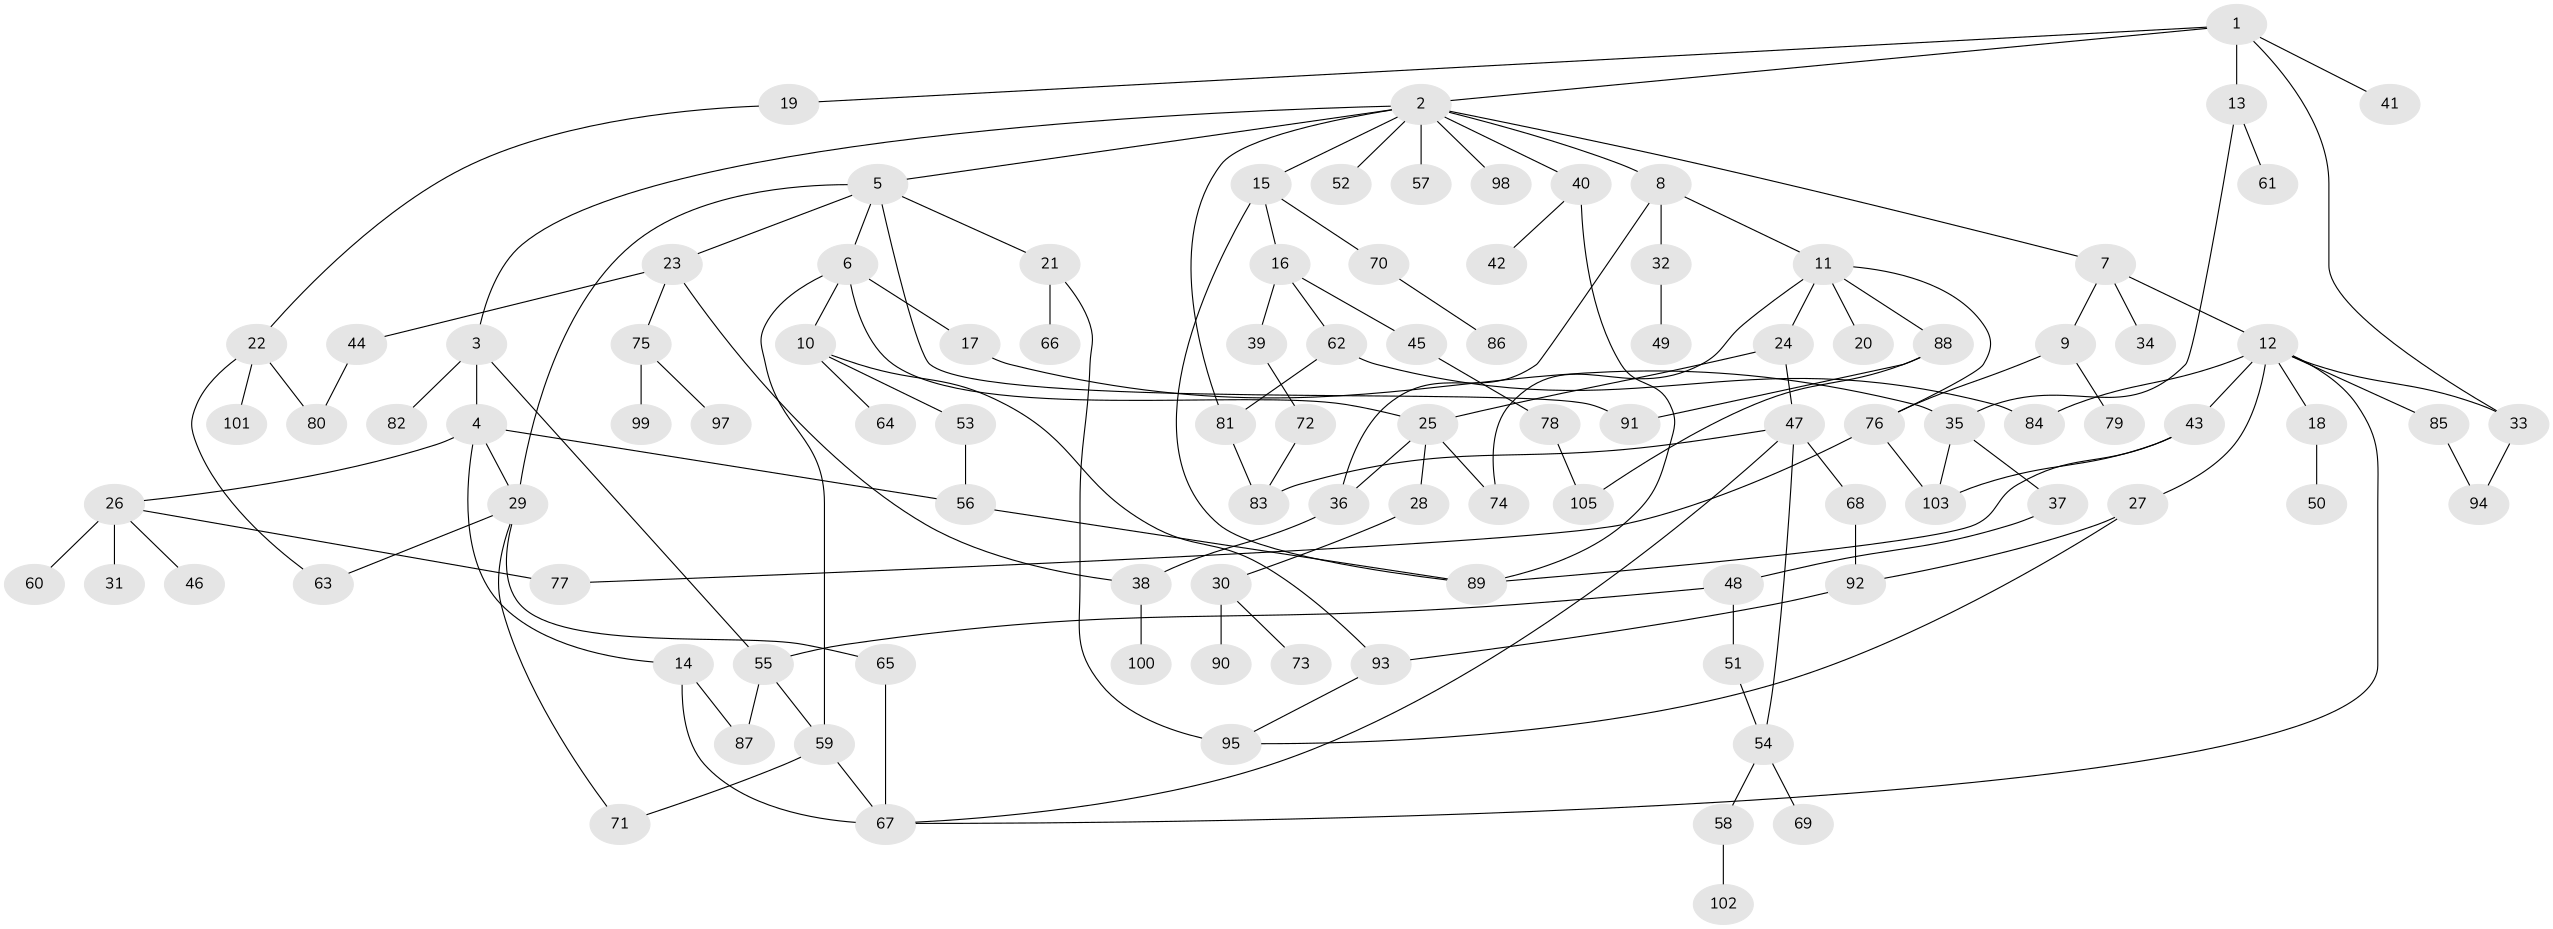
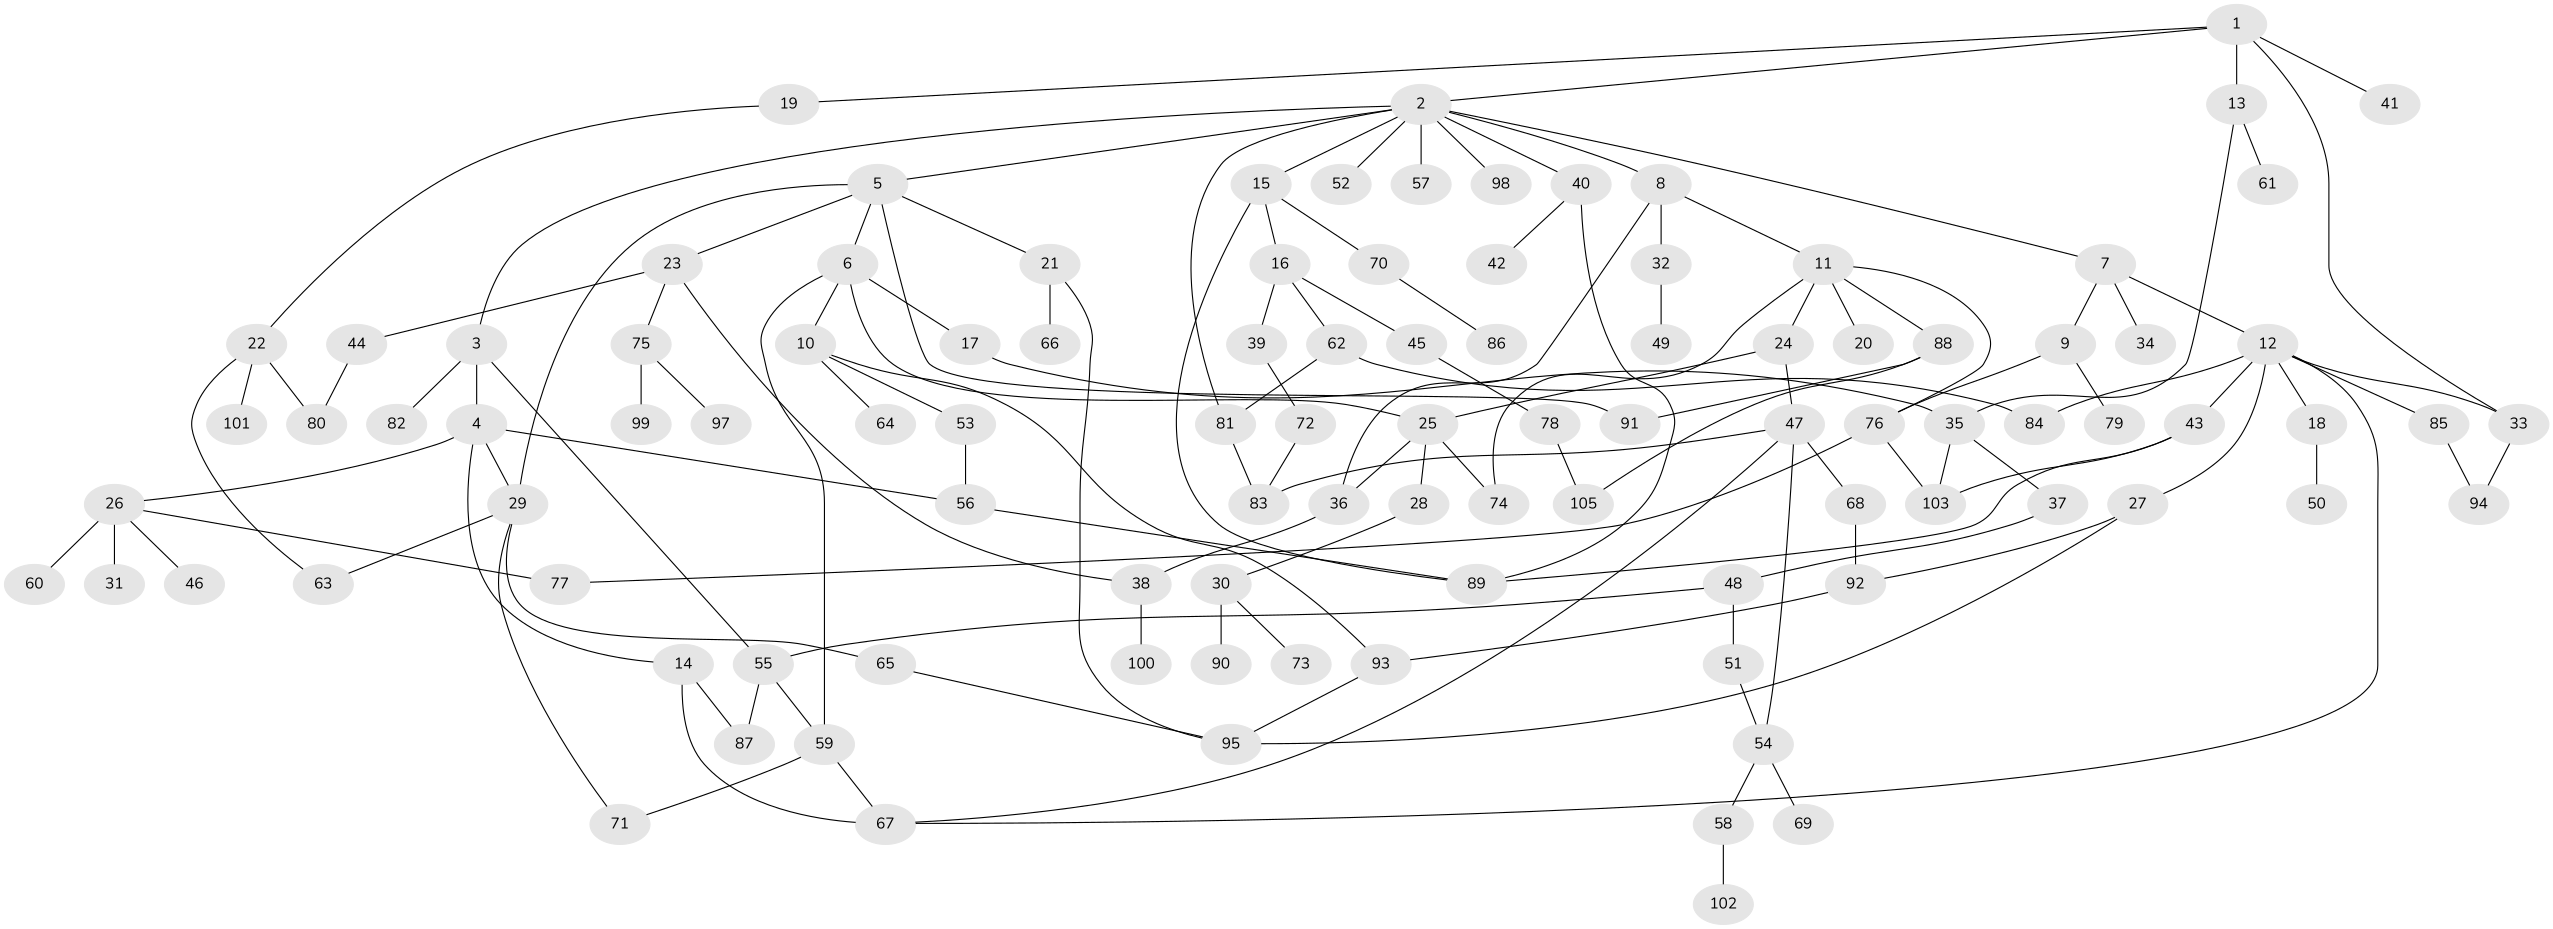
(886, 744) -> (1058, 704)
